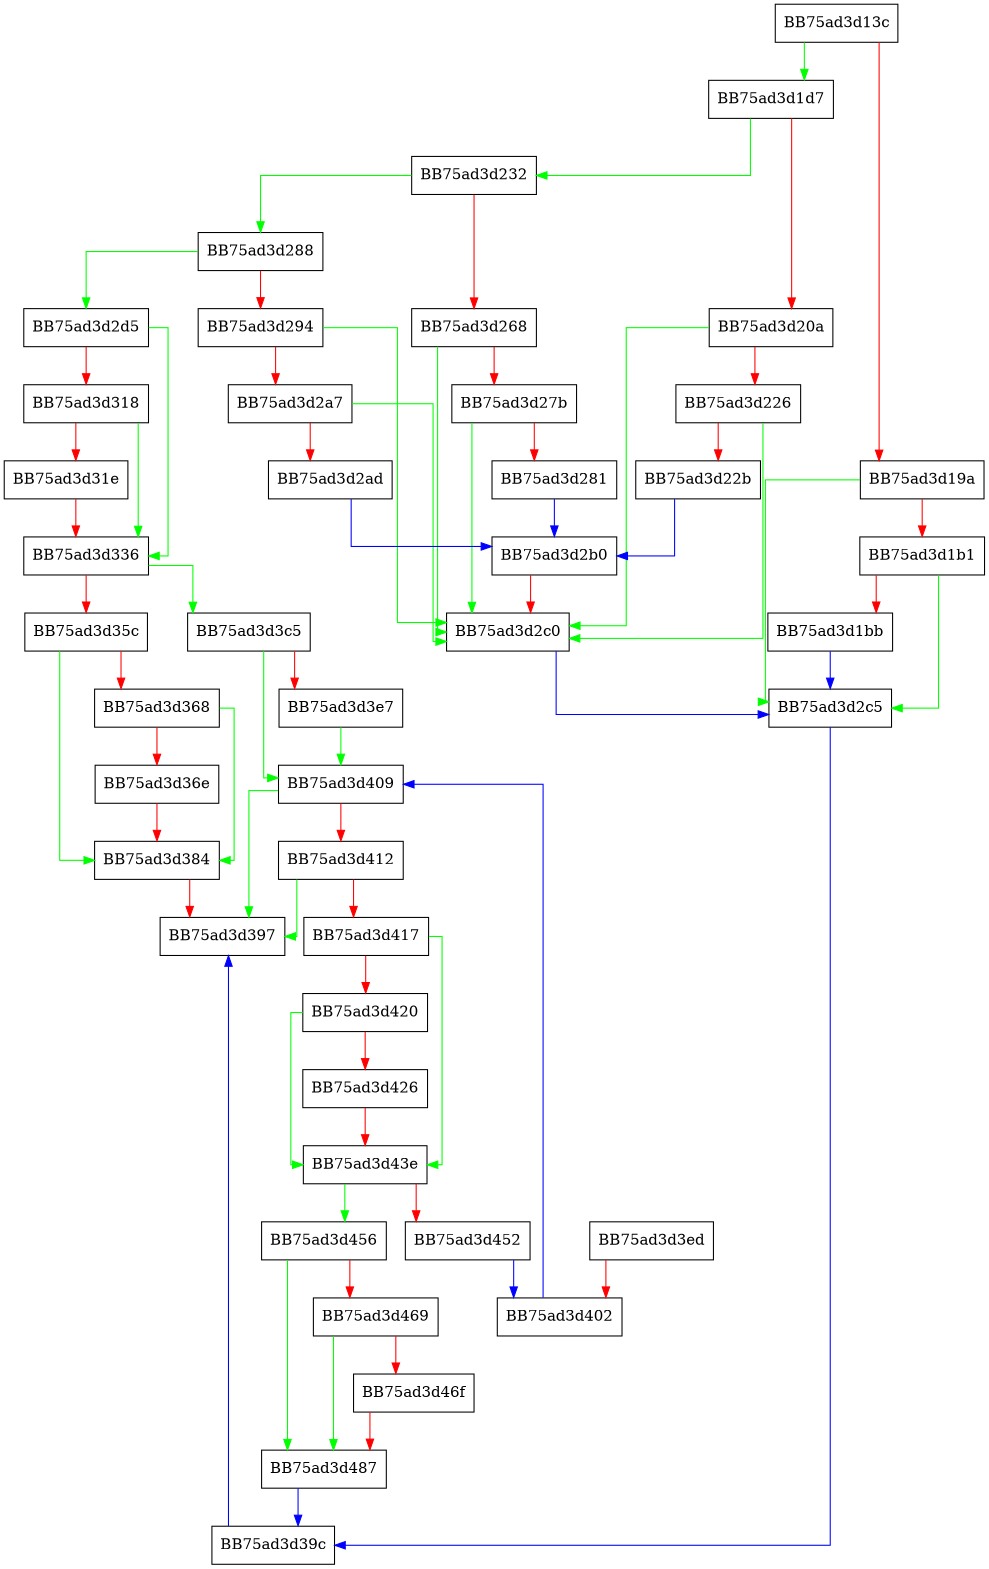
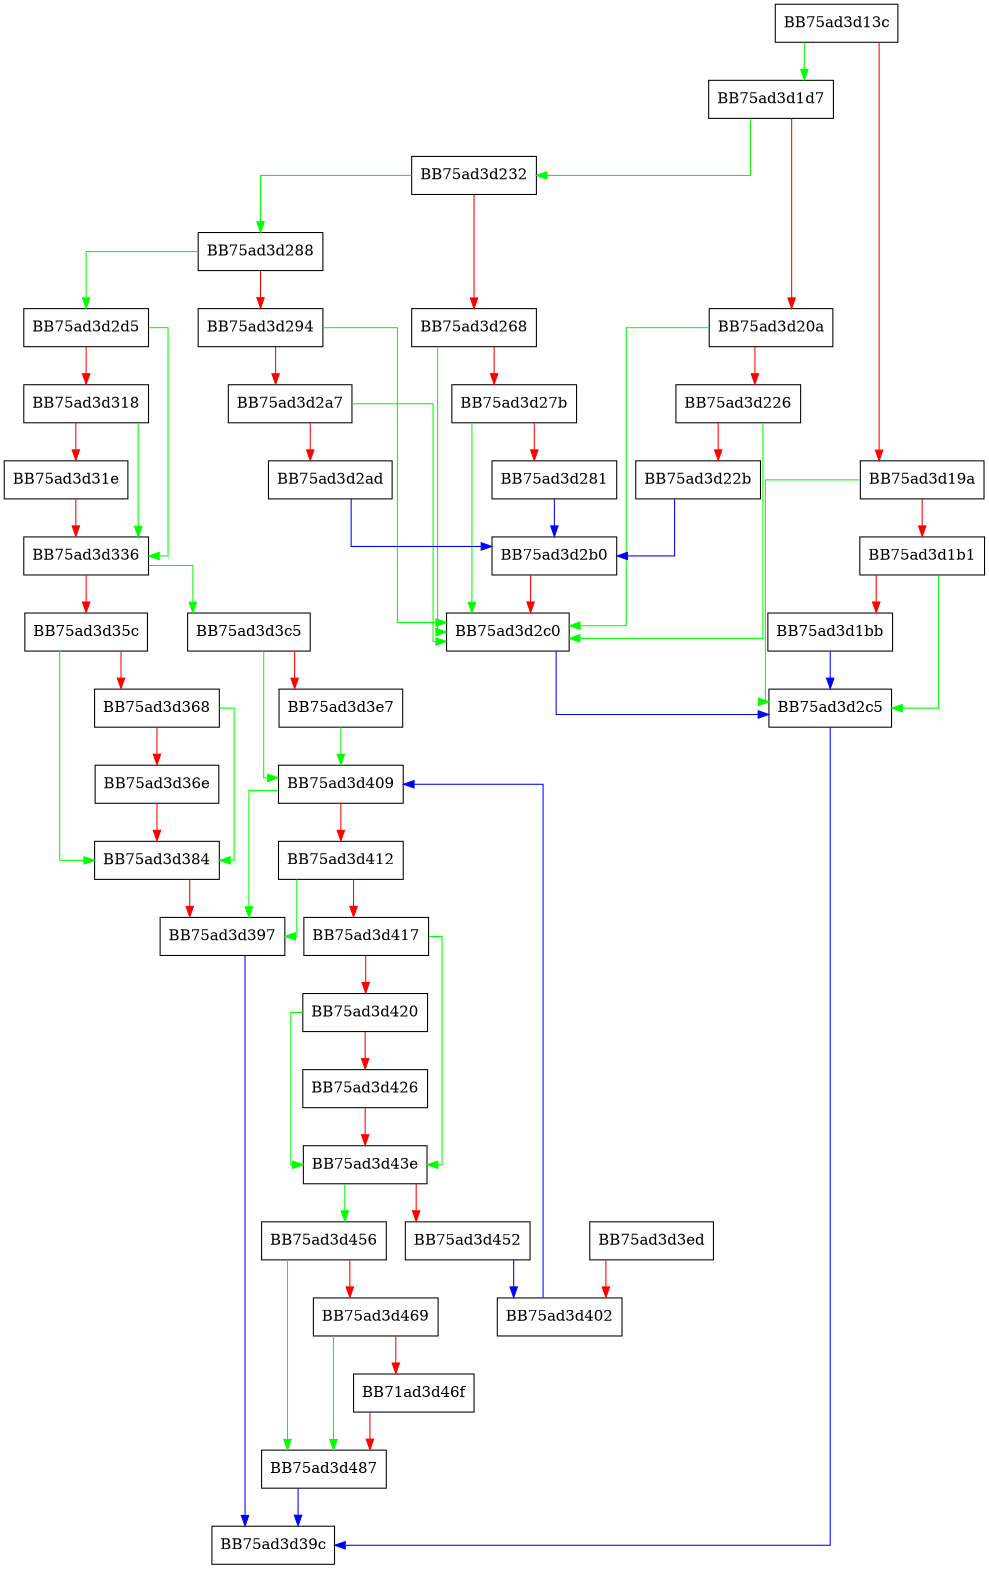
(228, 1246) -> (245, 1236)
(414, 1393) -> (414, 1393)
